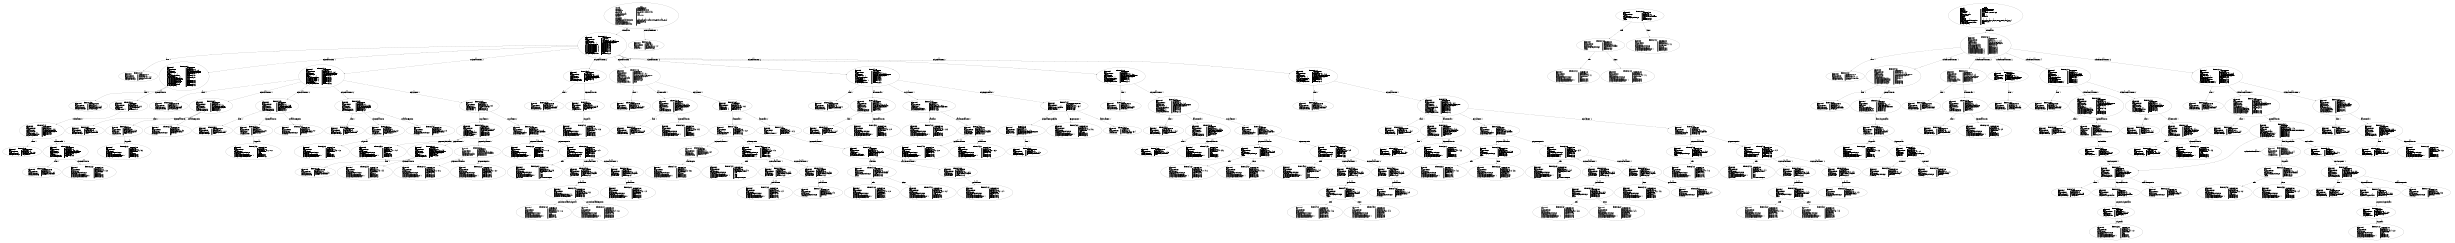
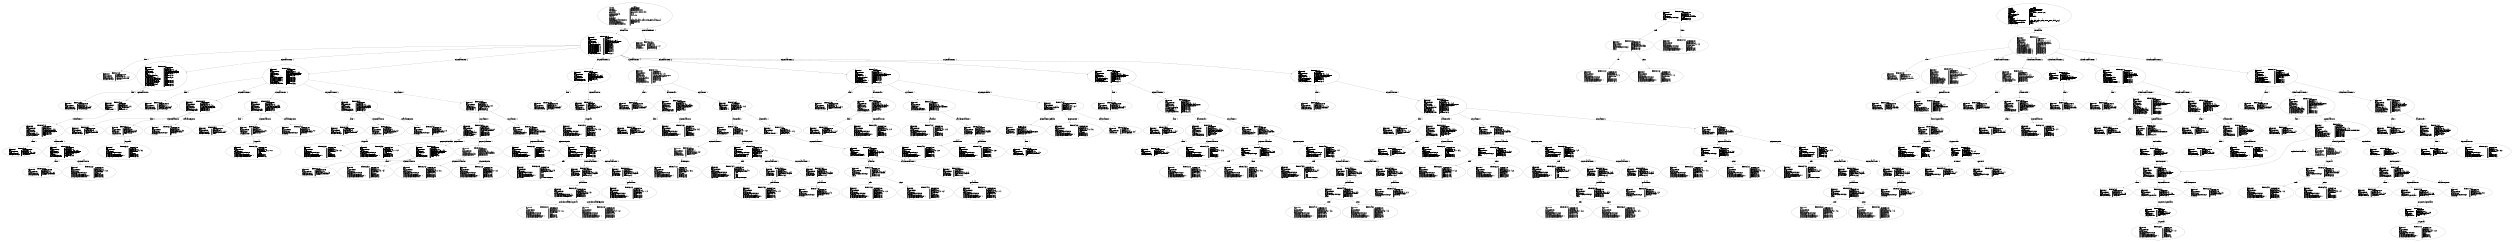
(959, 142) -> (958, 142)
(763, 155) -> (755, 155)
(1642, 181) -> (1731, 161)
